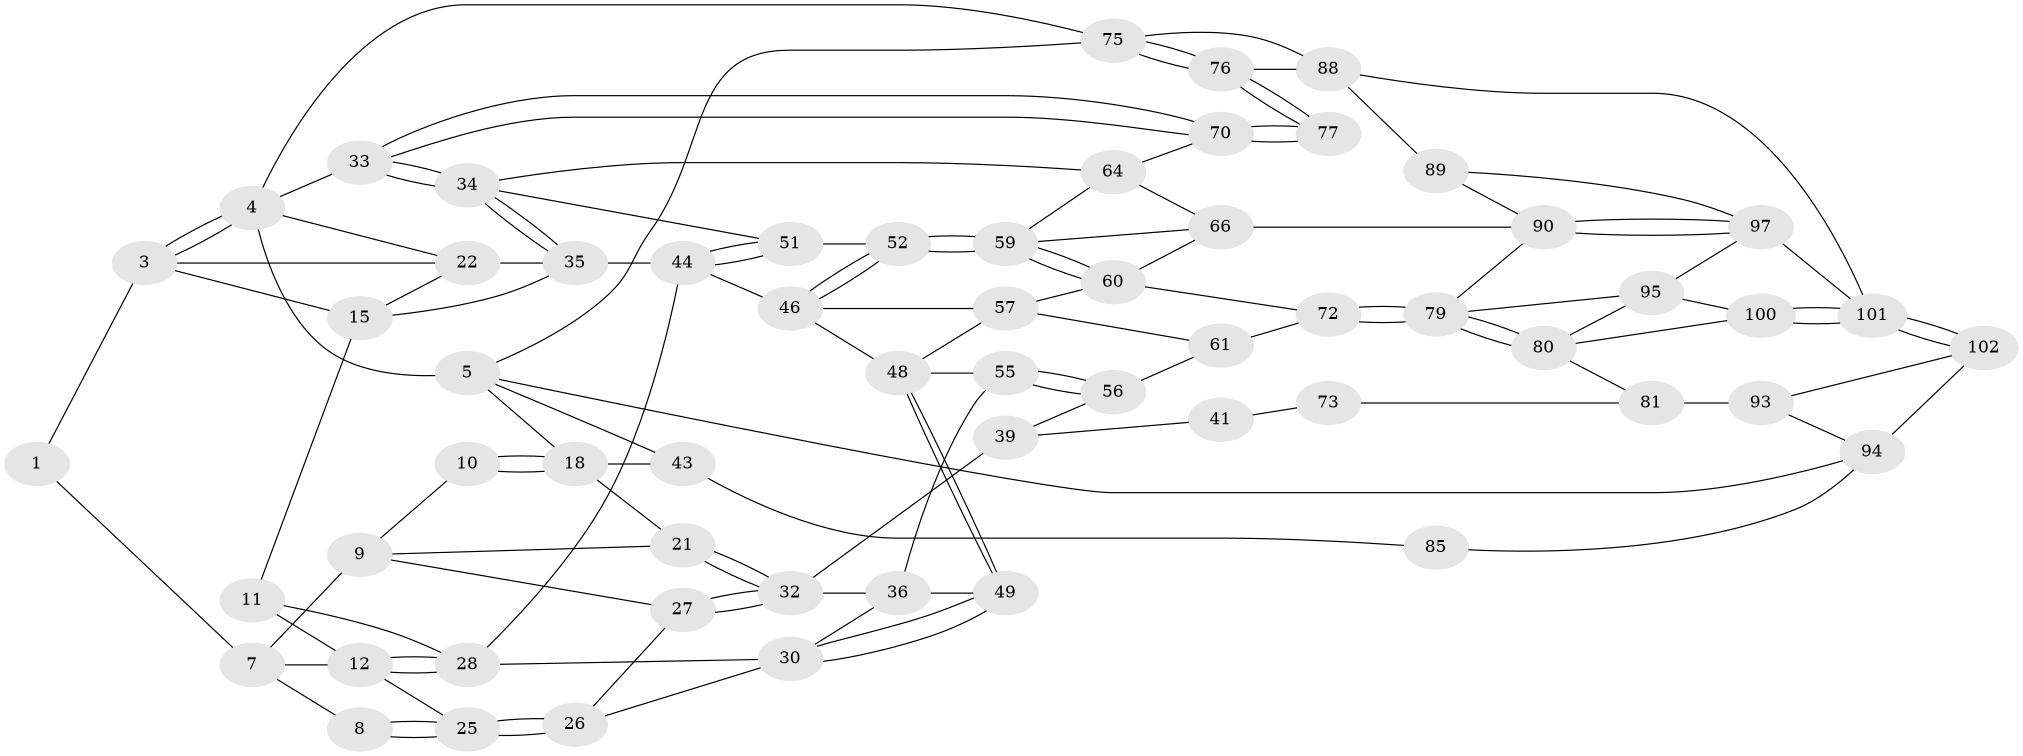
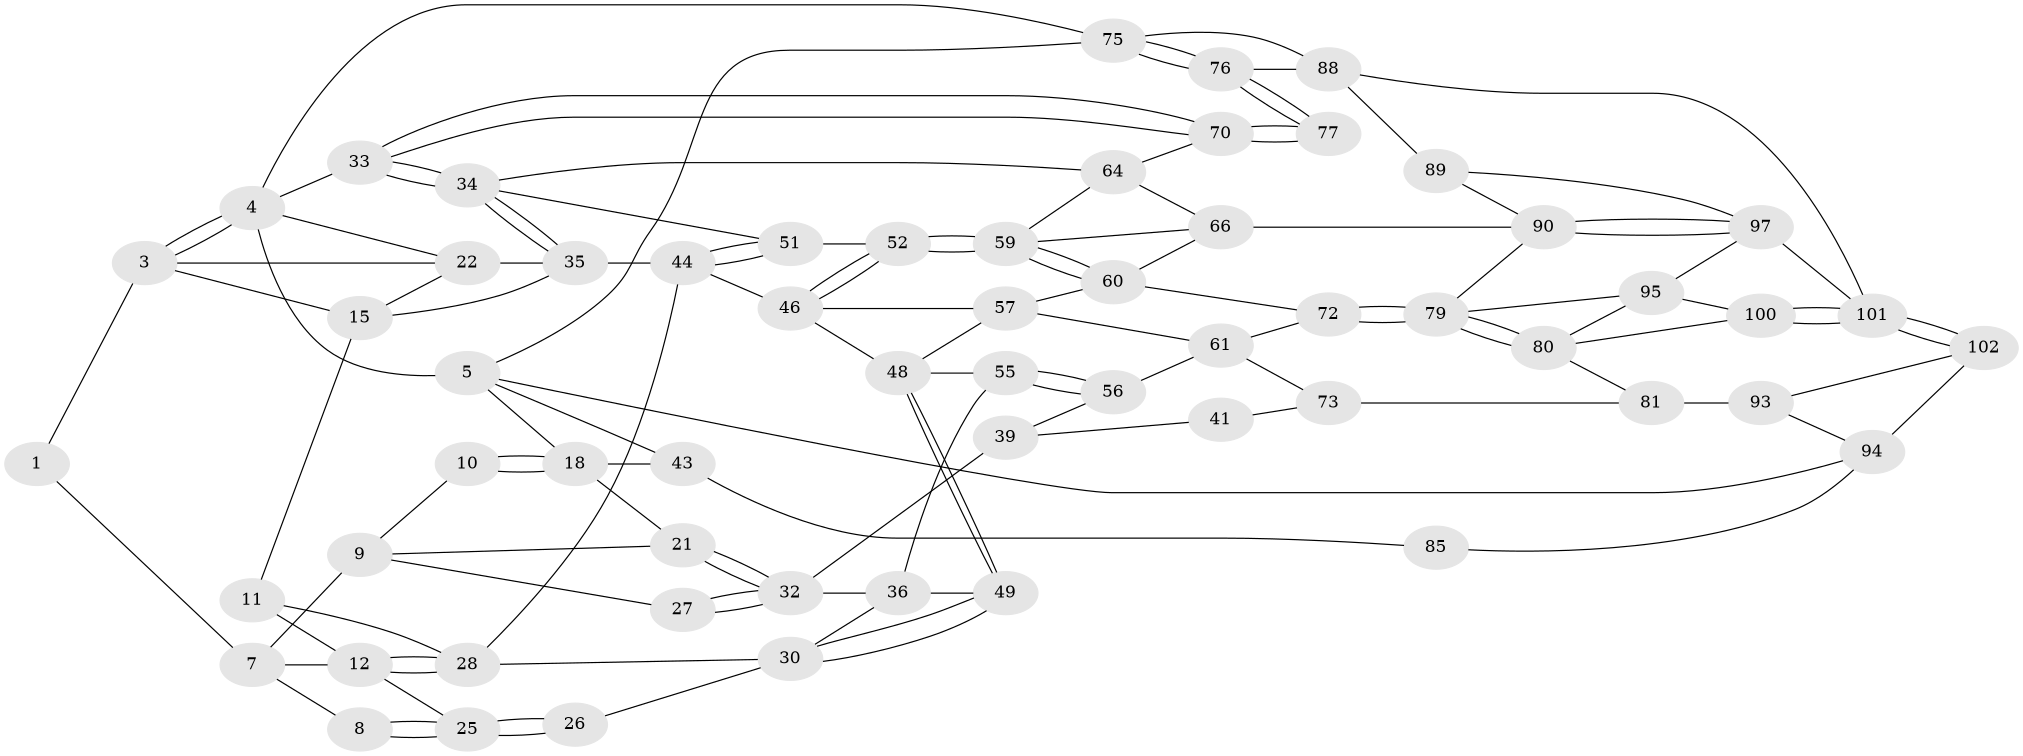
none -> (1275, 374)
(626, 671) -> none
